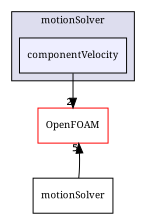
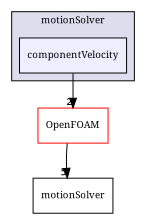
(80, 166) -> (67, 156)
